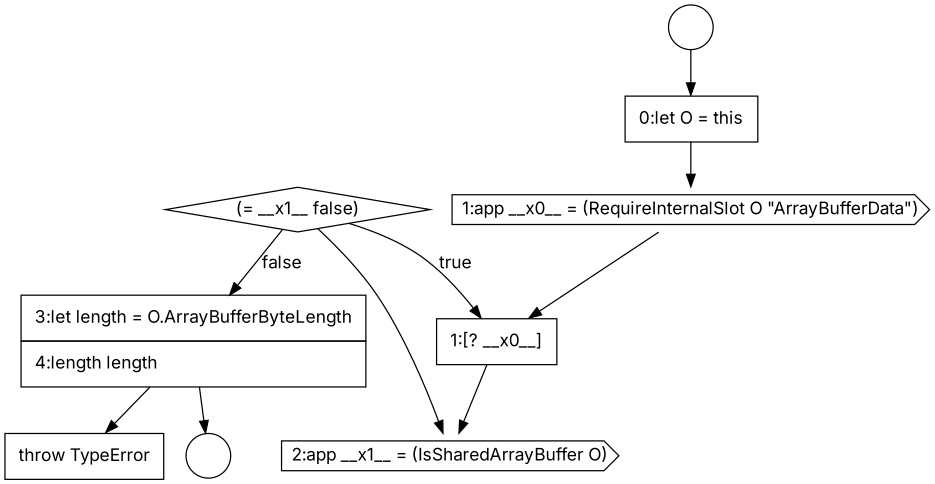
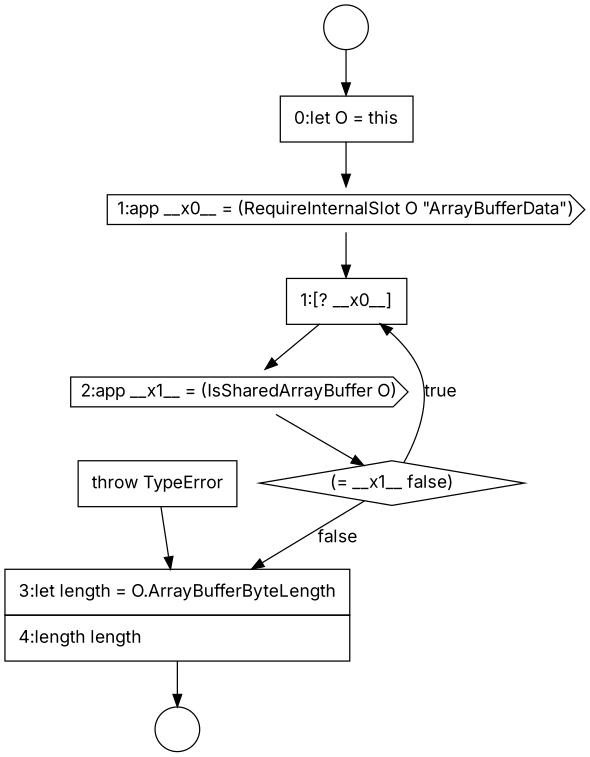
(391, 317) -> (314, 437)
(132, 405) -> (165, 531)
